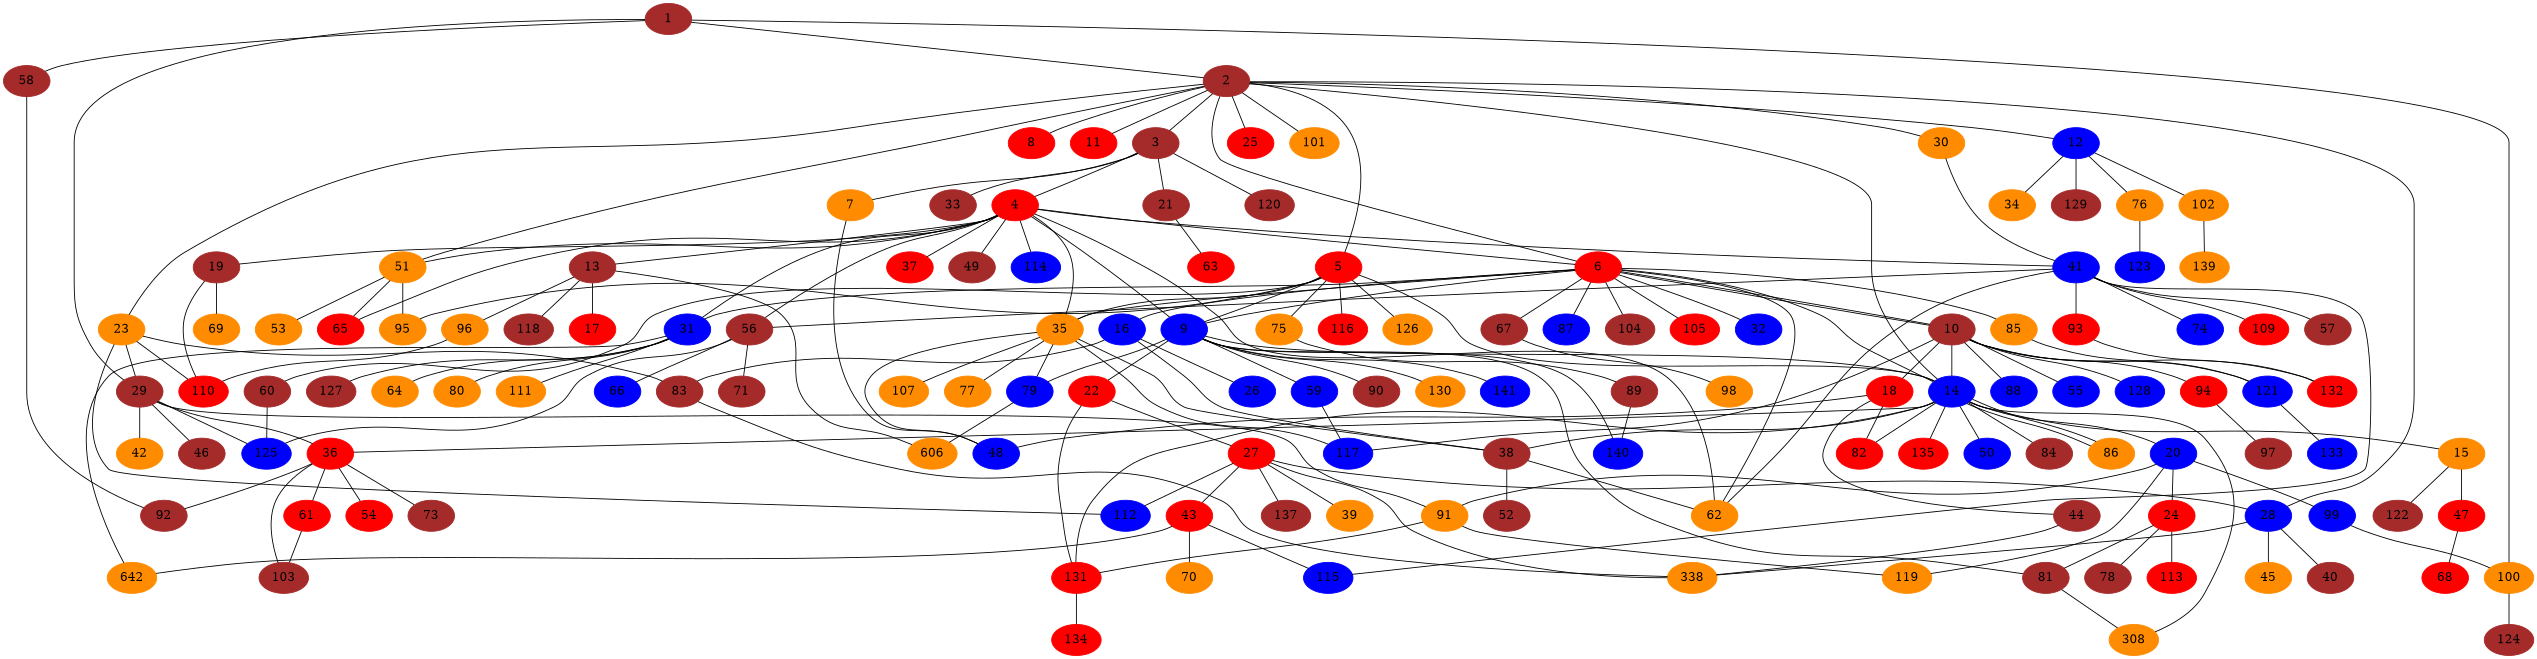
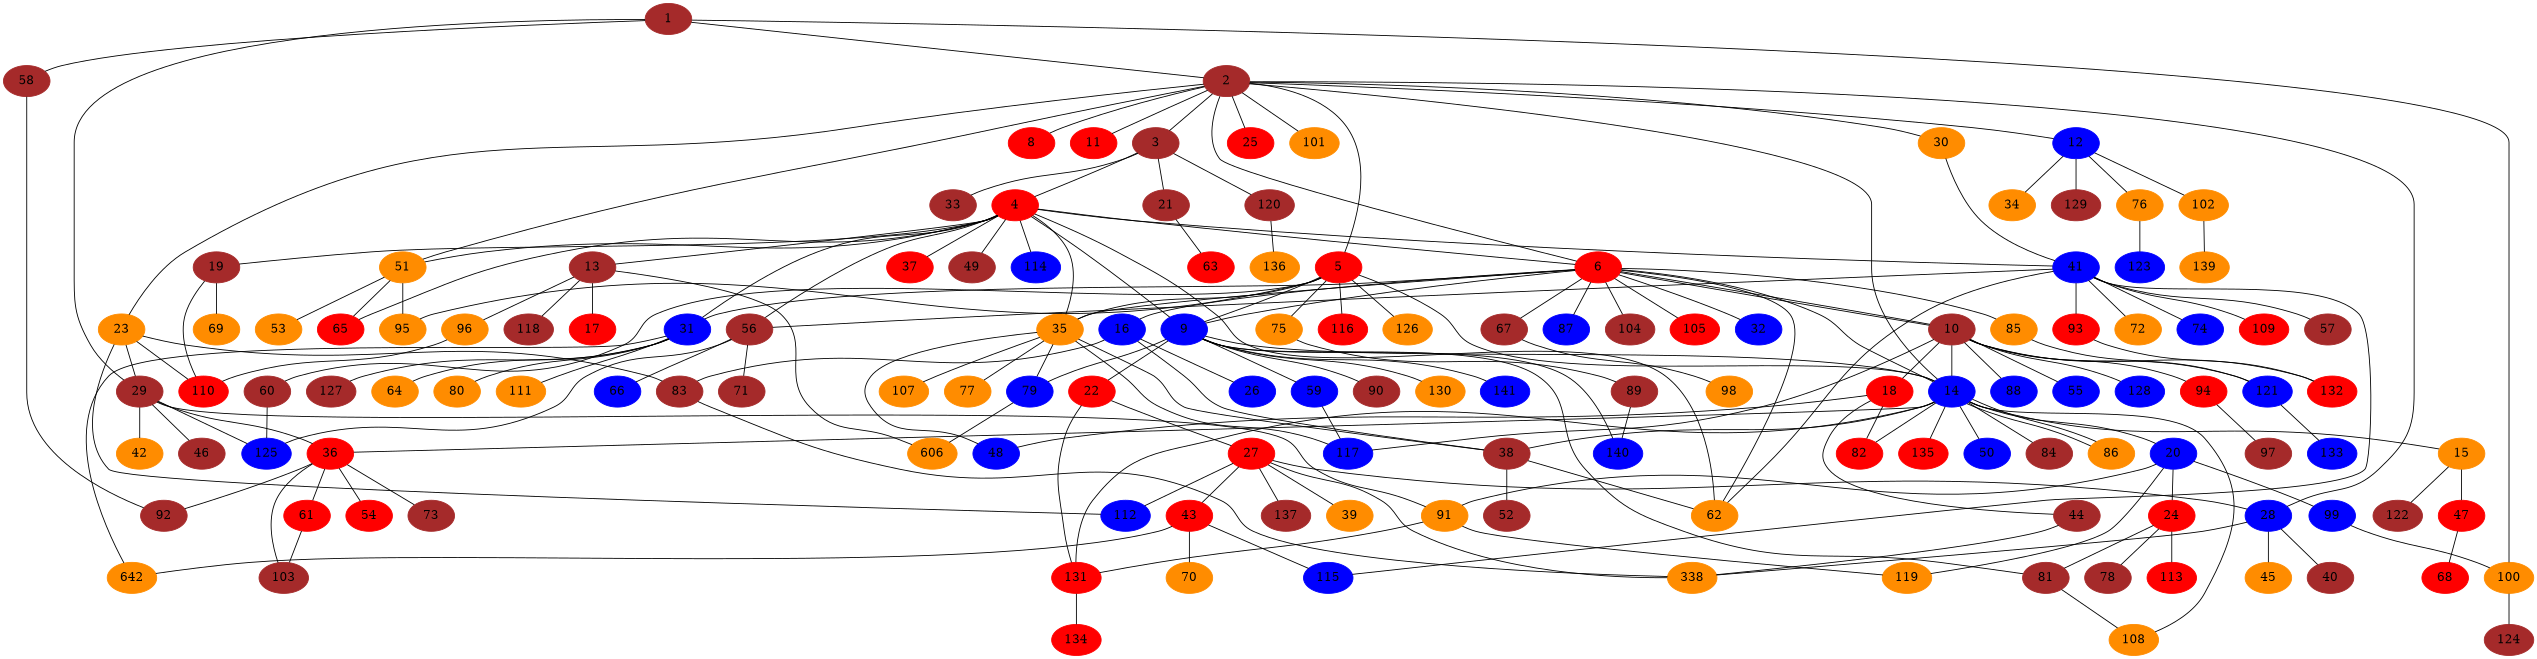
(850, 205) -> none
none -> (1275, 267)
none -> (2138, 329)
(2134, 640) -> (2134, 640)
